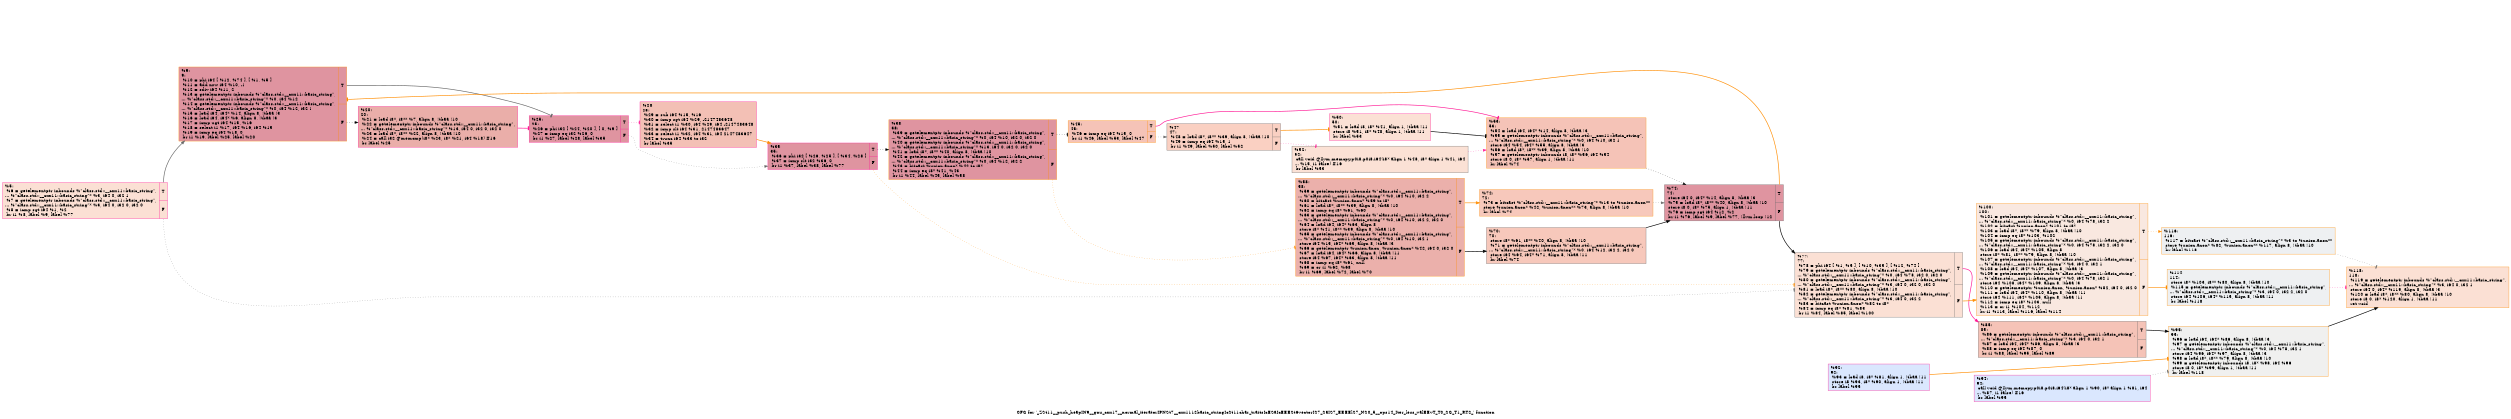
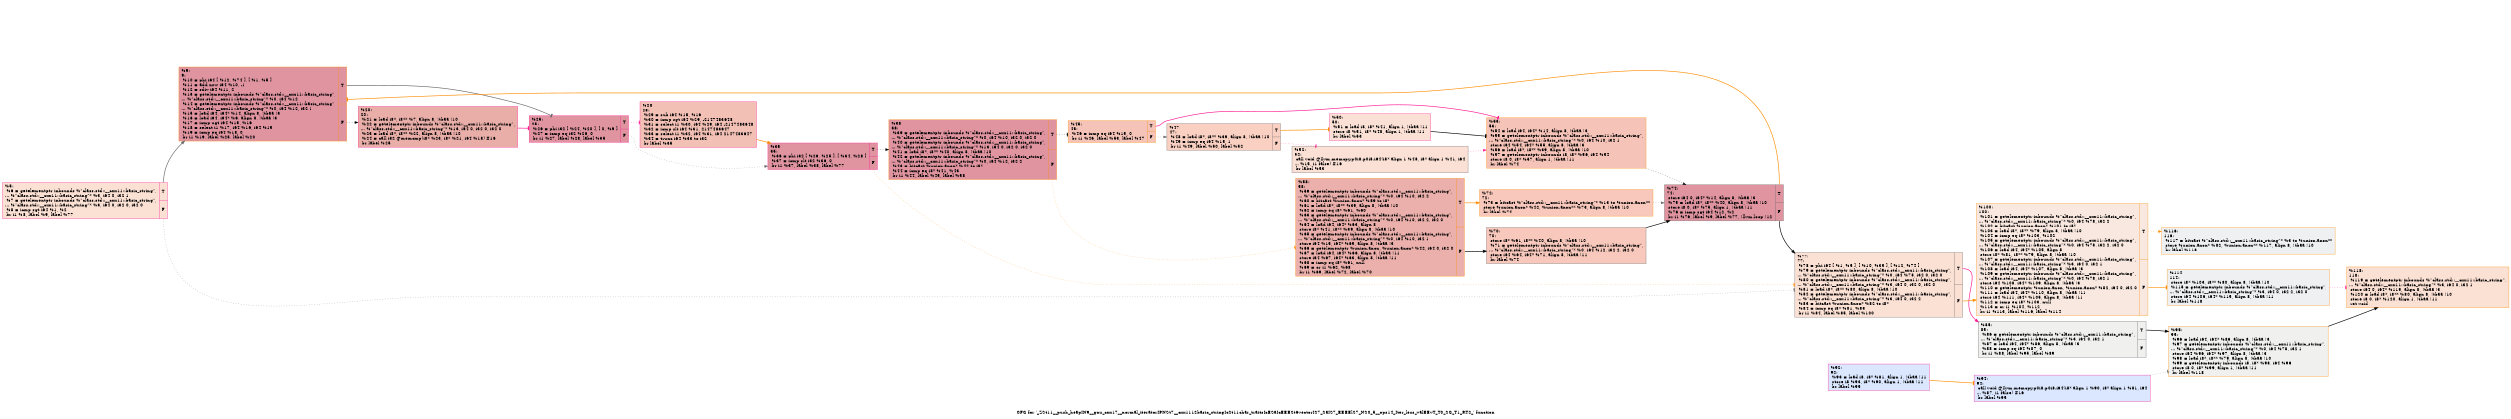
(2355, 260) -> none
(2062, 339) -> (2062, 339)
(2048, 367) -> (1951, 382)
